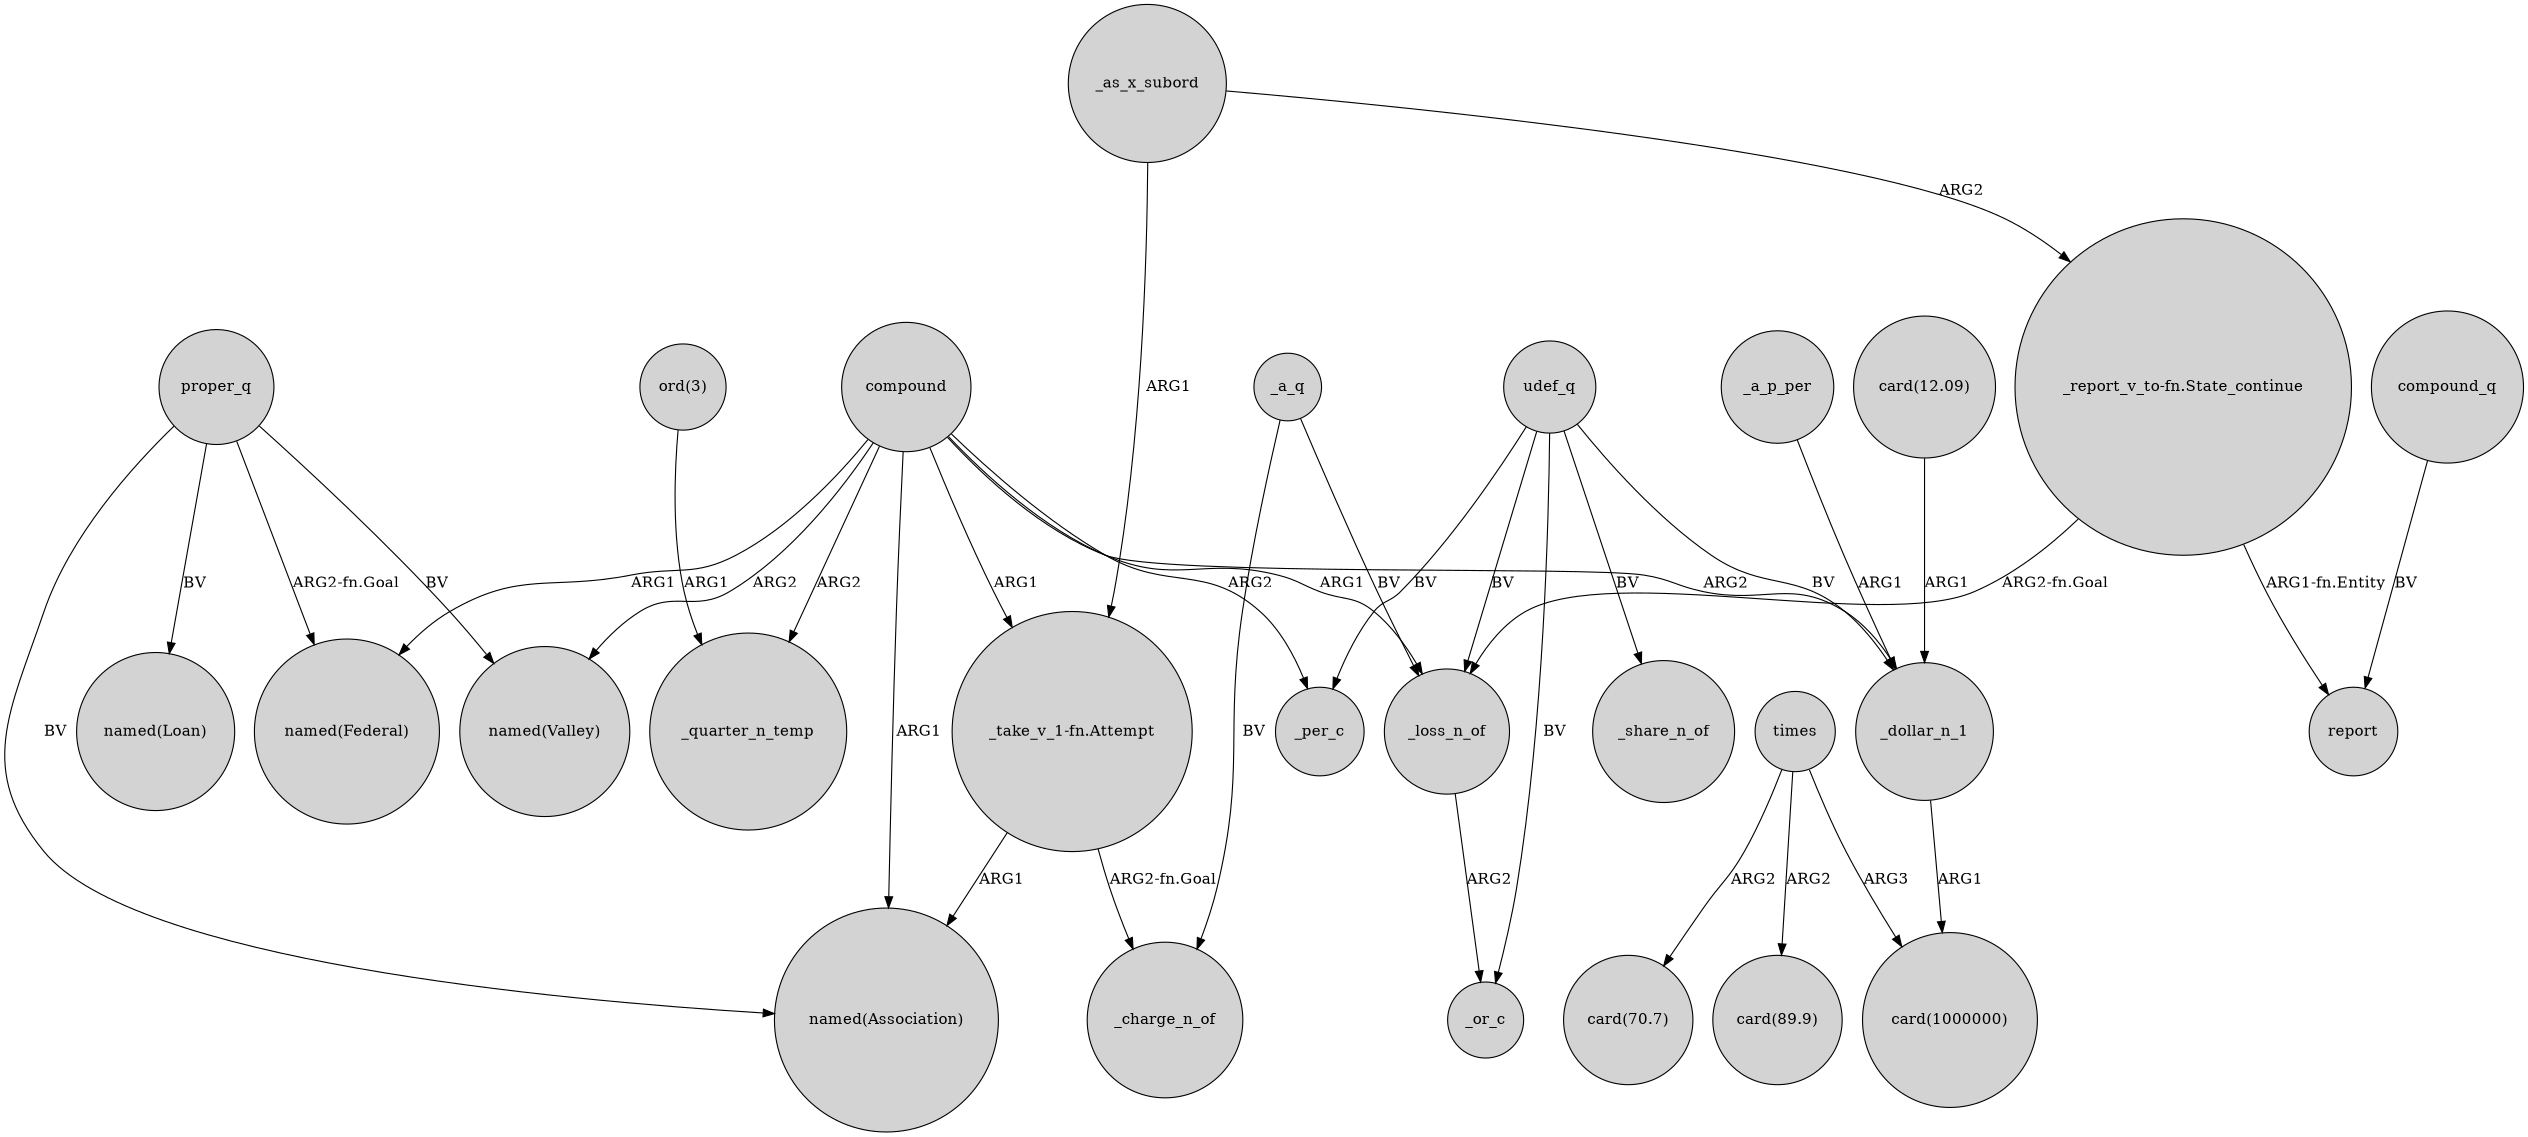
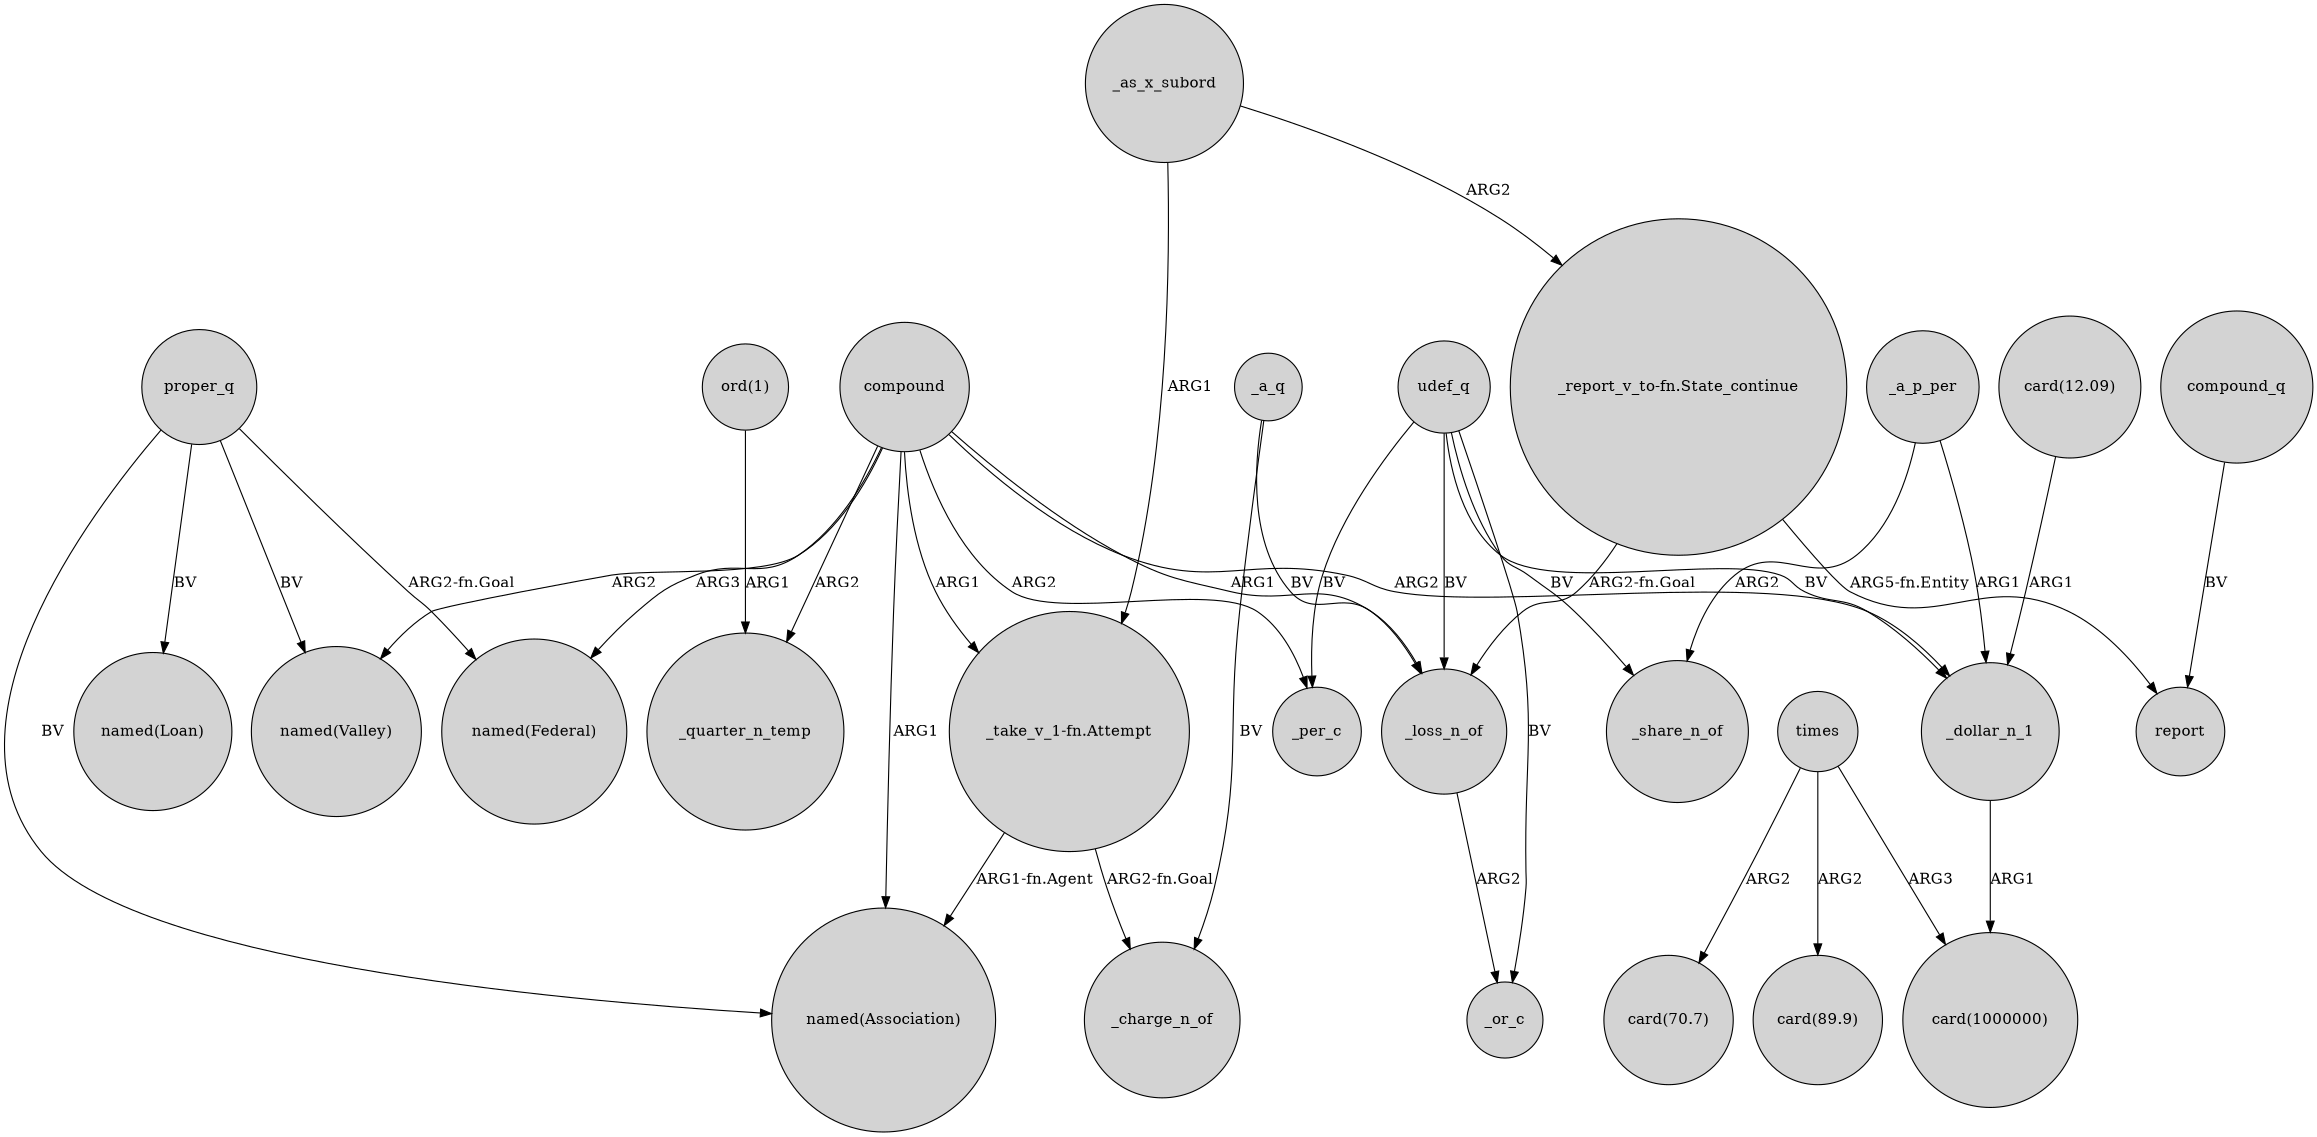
(683, 387) -> (745, 387)
none -> (1807, 567)
(654, 583) -> (718, 583)
(2326, 583) -> (1910, 583)
(1002, 880) -> (1035, 880)
